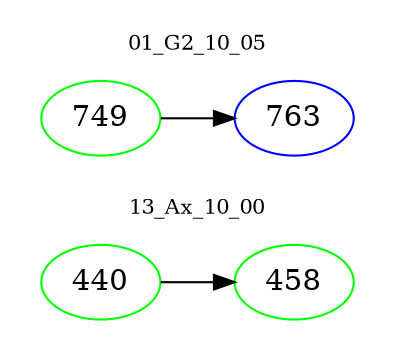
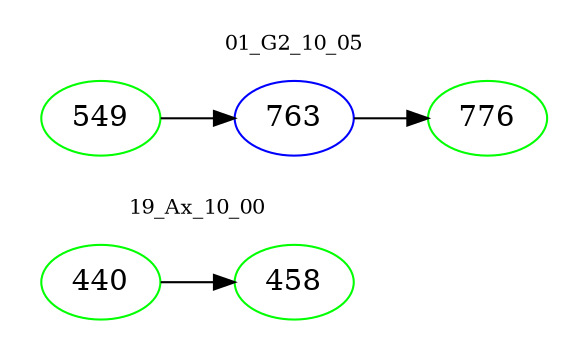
(101, 118) -> (101, 118)
none -> (488, 118)
(198, 209) -> (198, 209)
